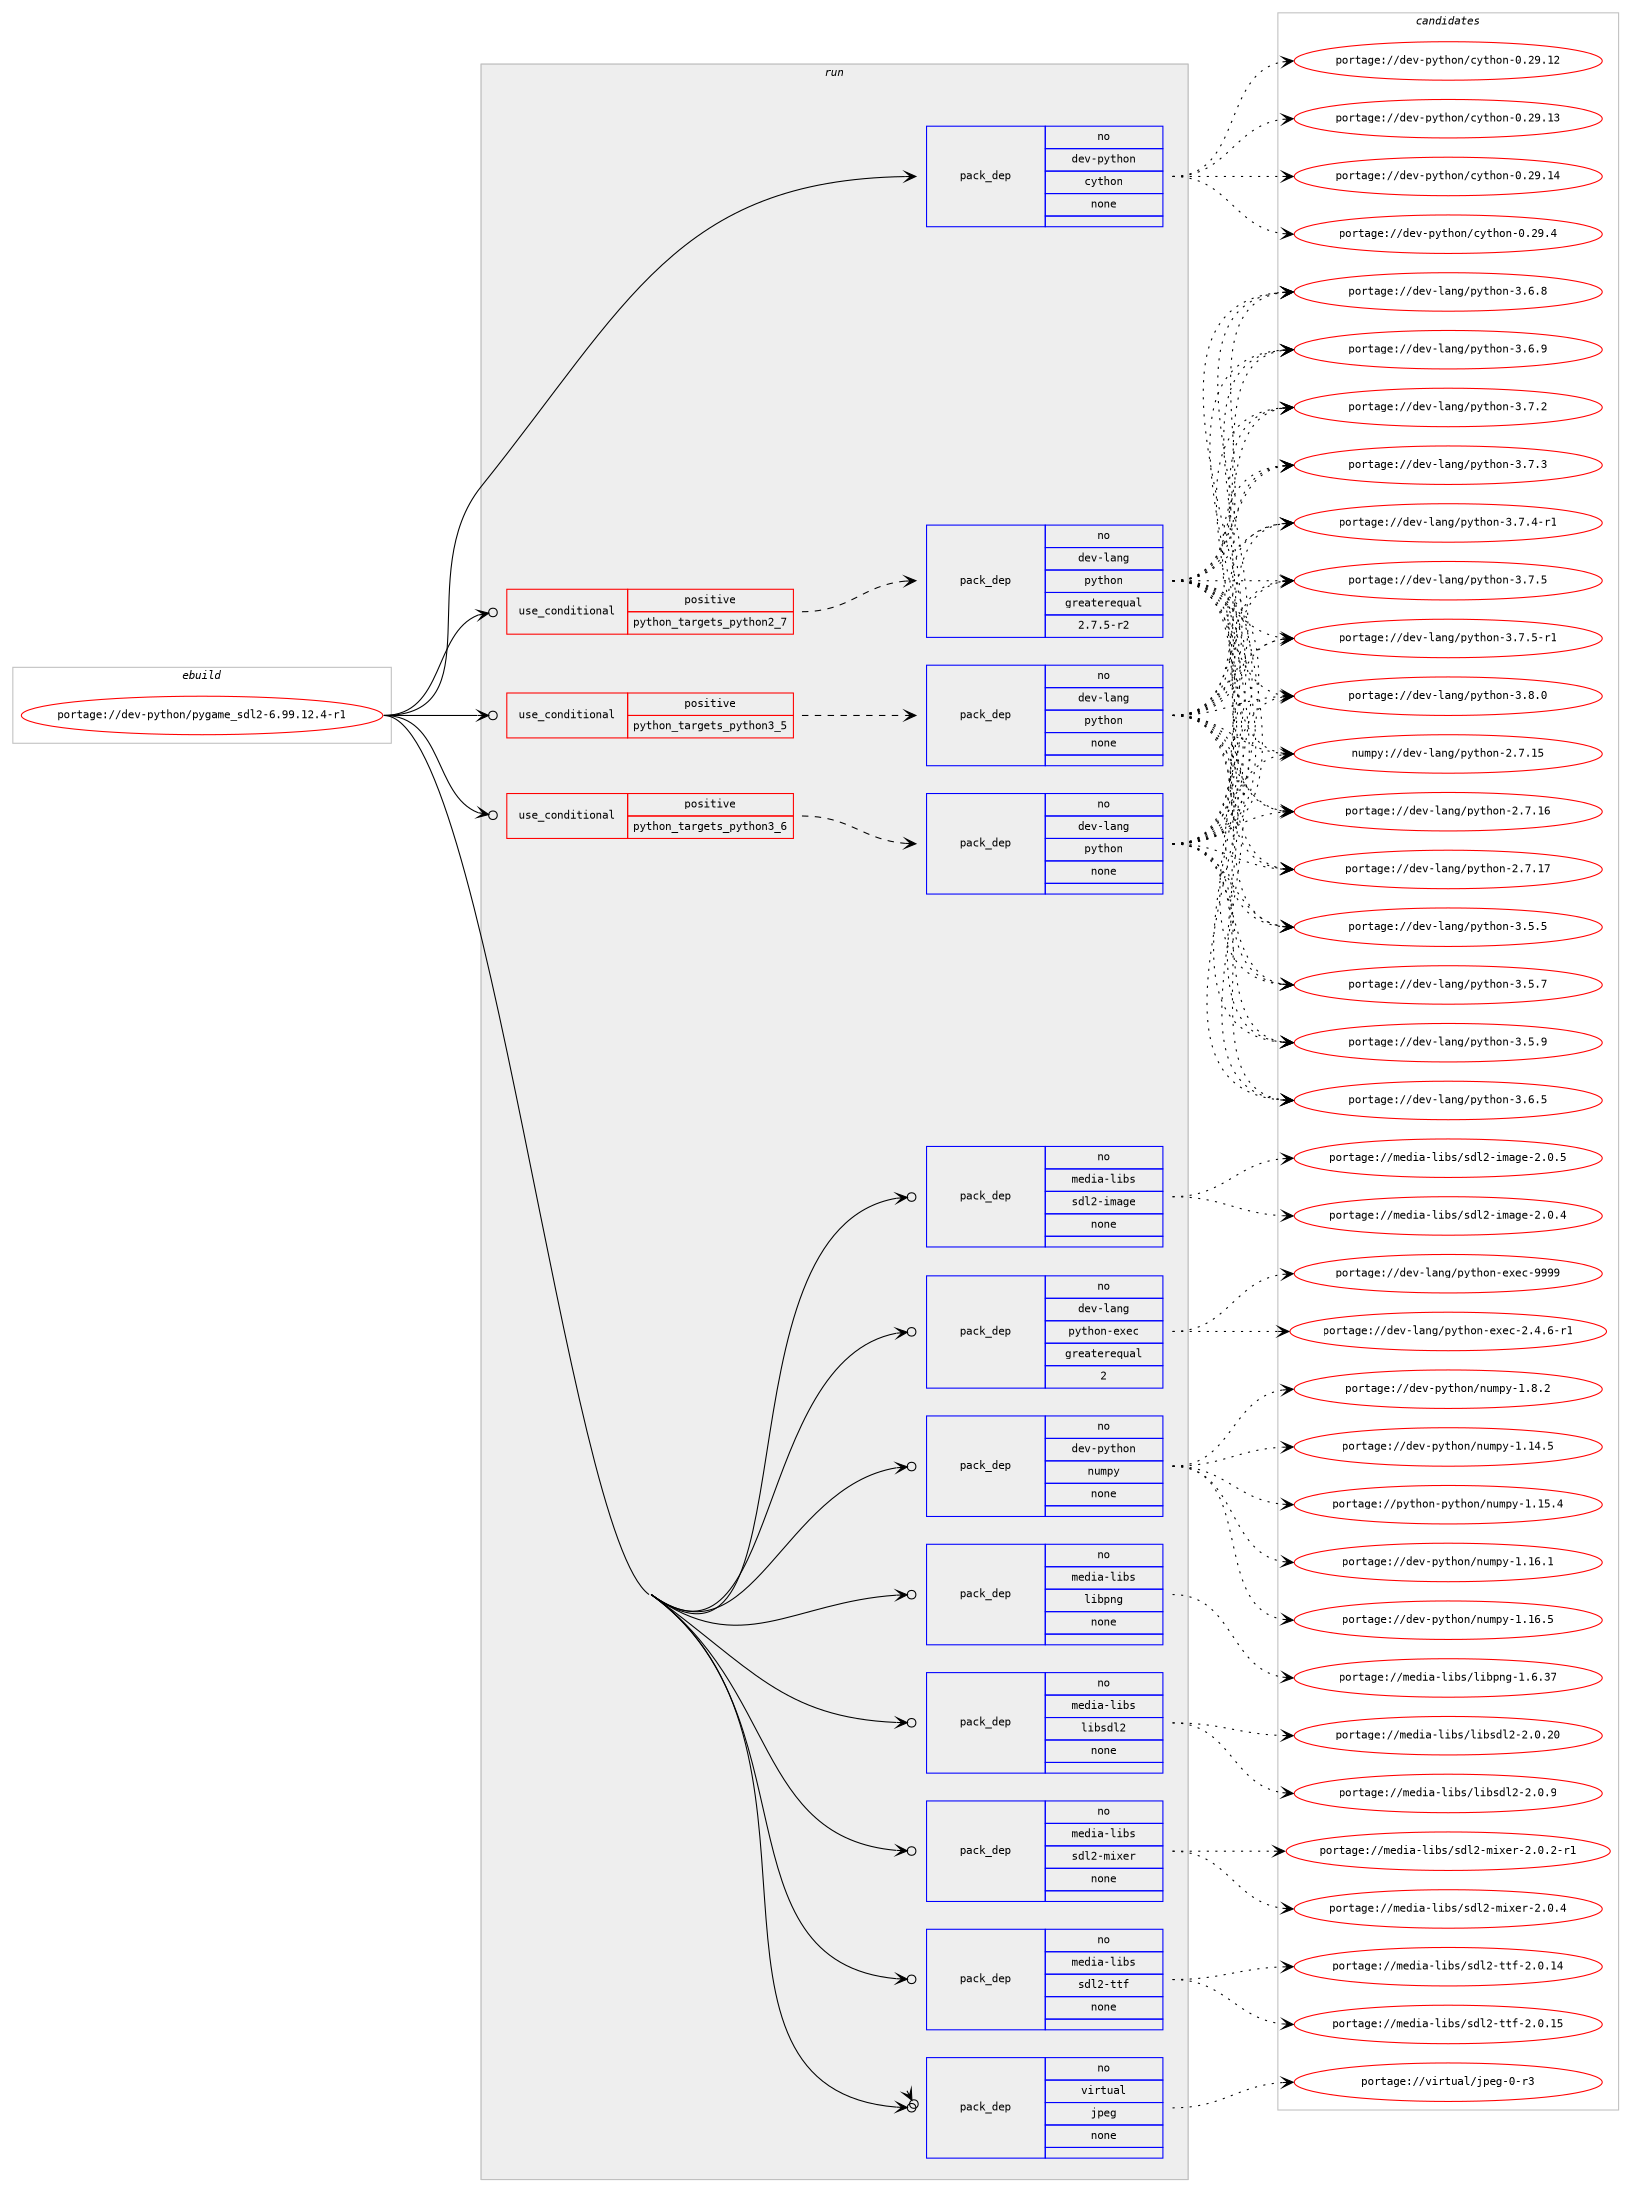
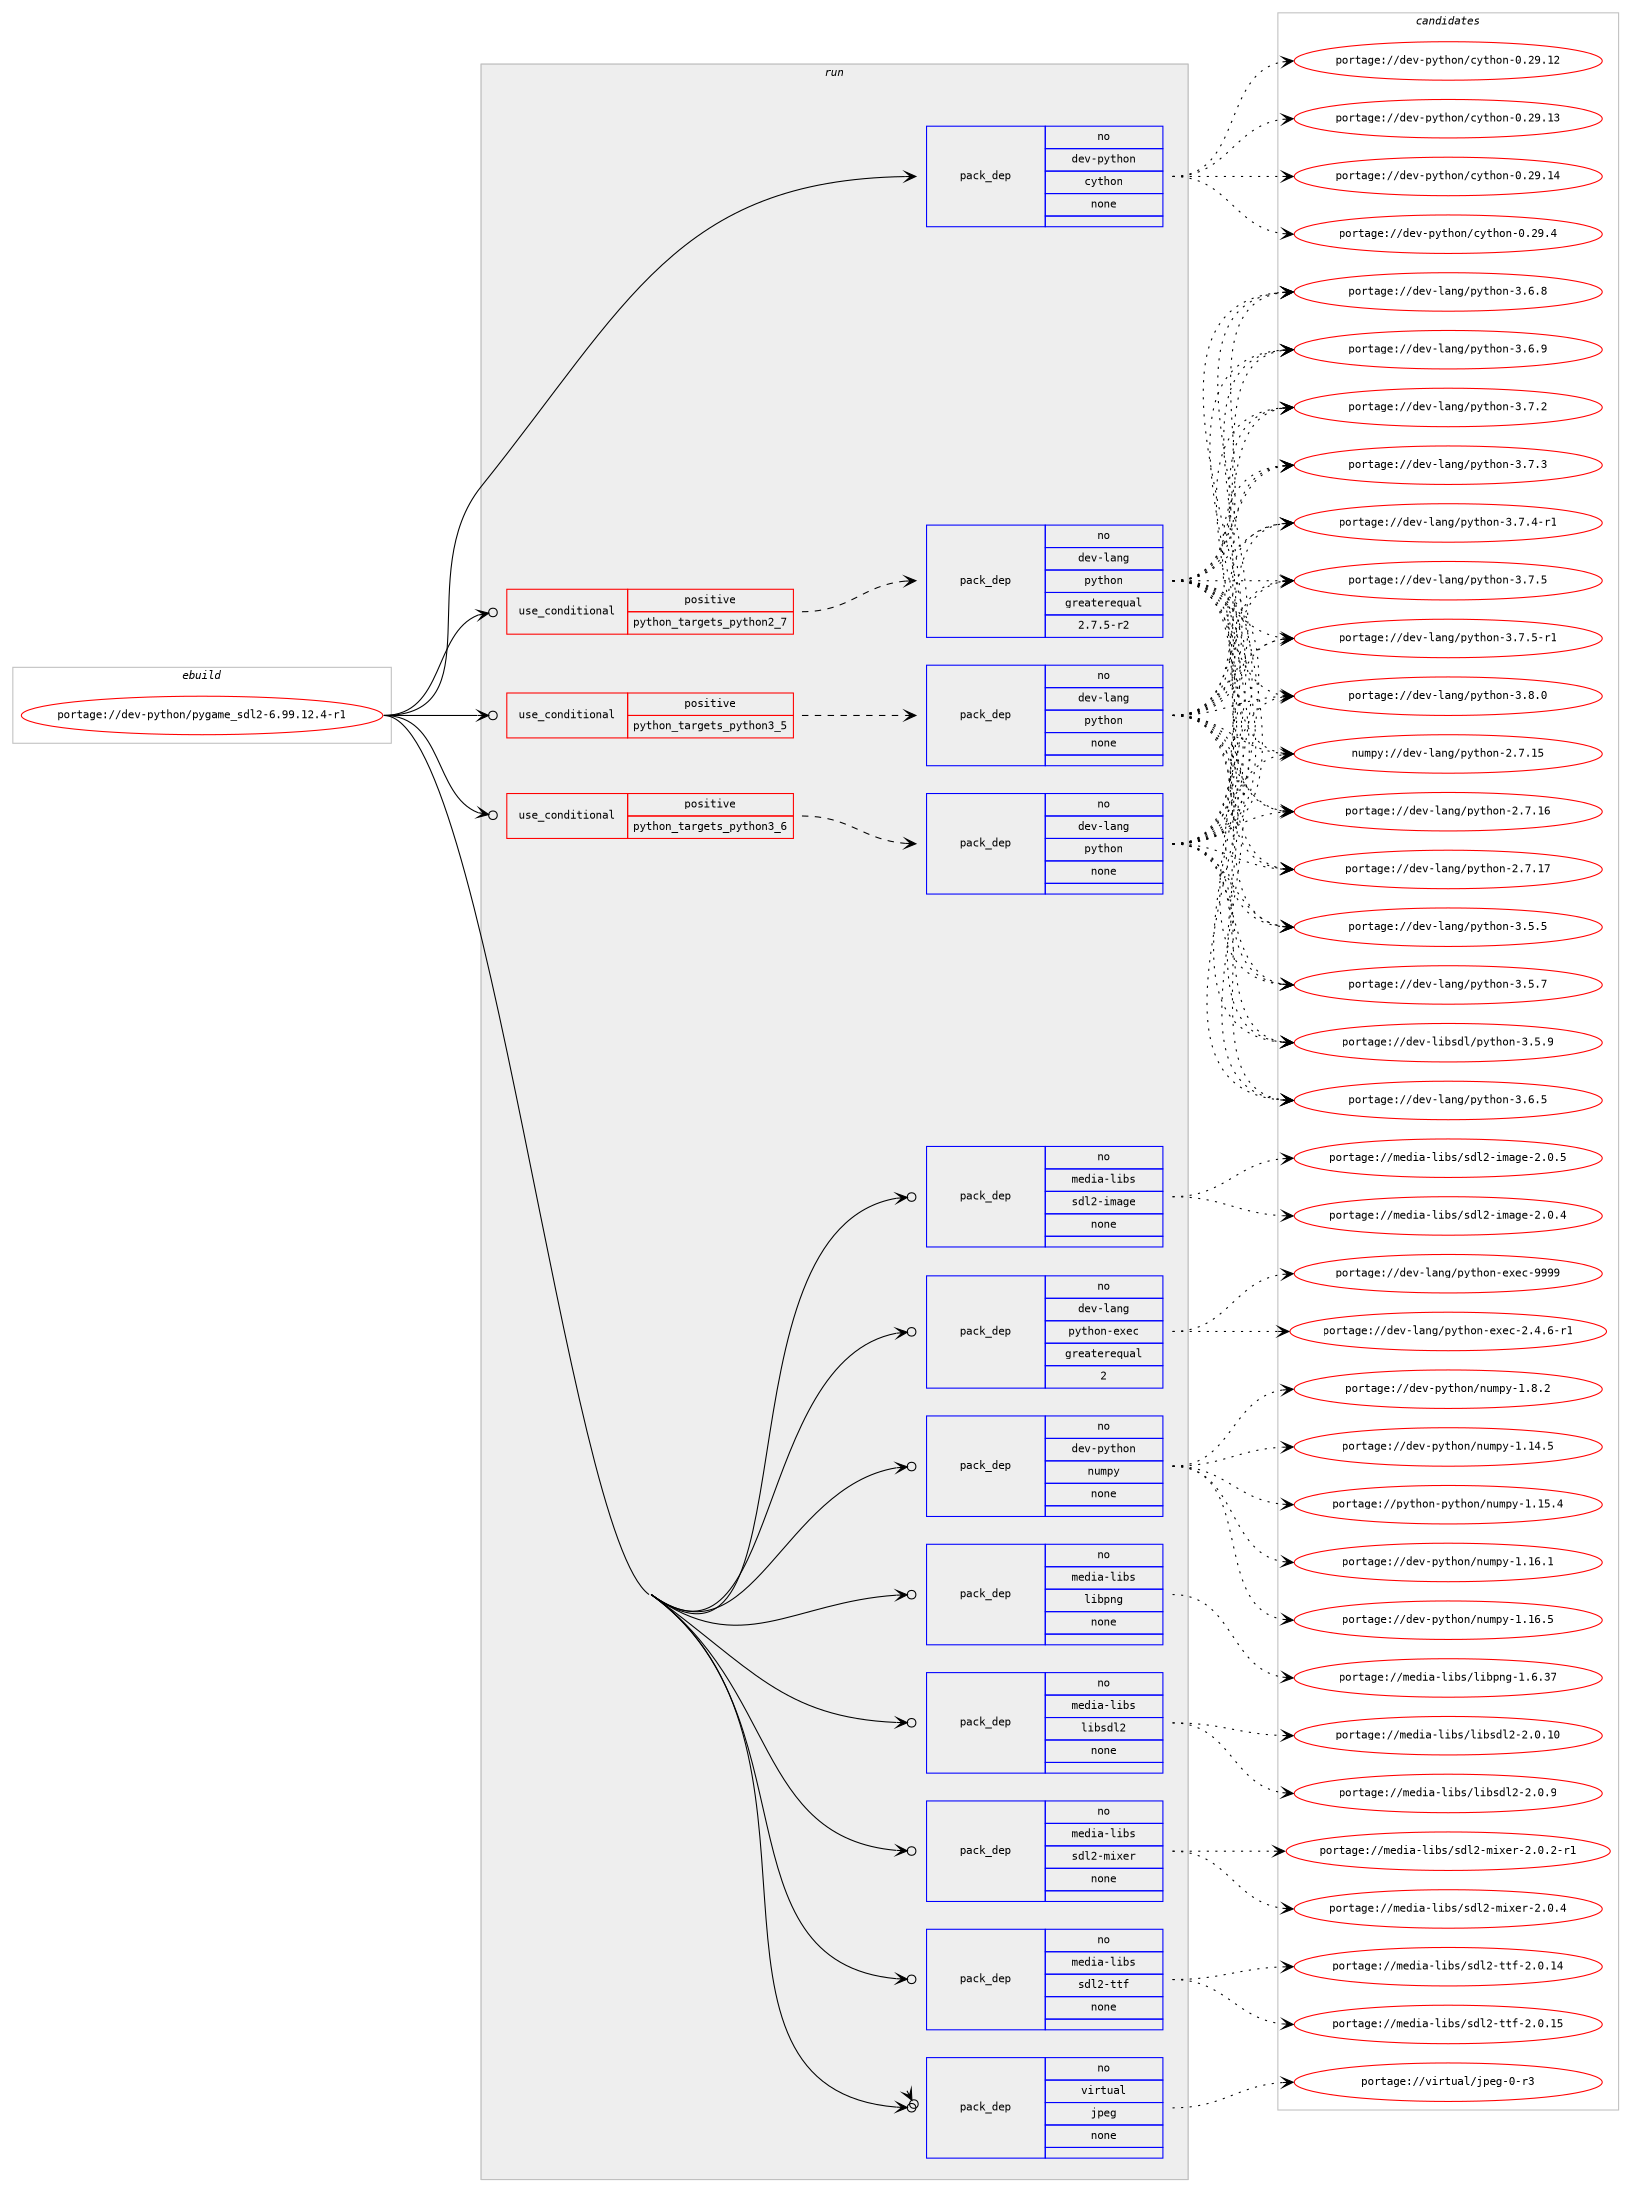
(1448, 1043) -> (1448, 1043)
(1448, 1736) -> (1448, 1736)
